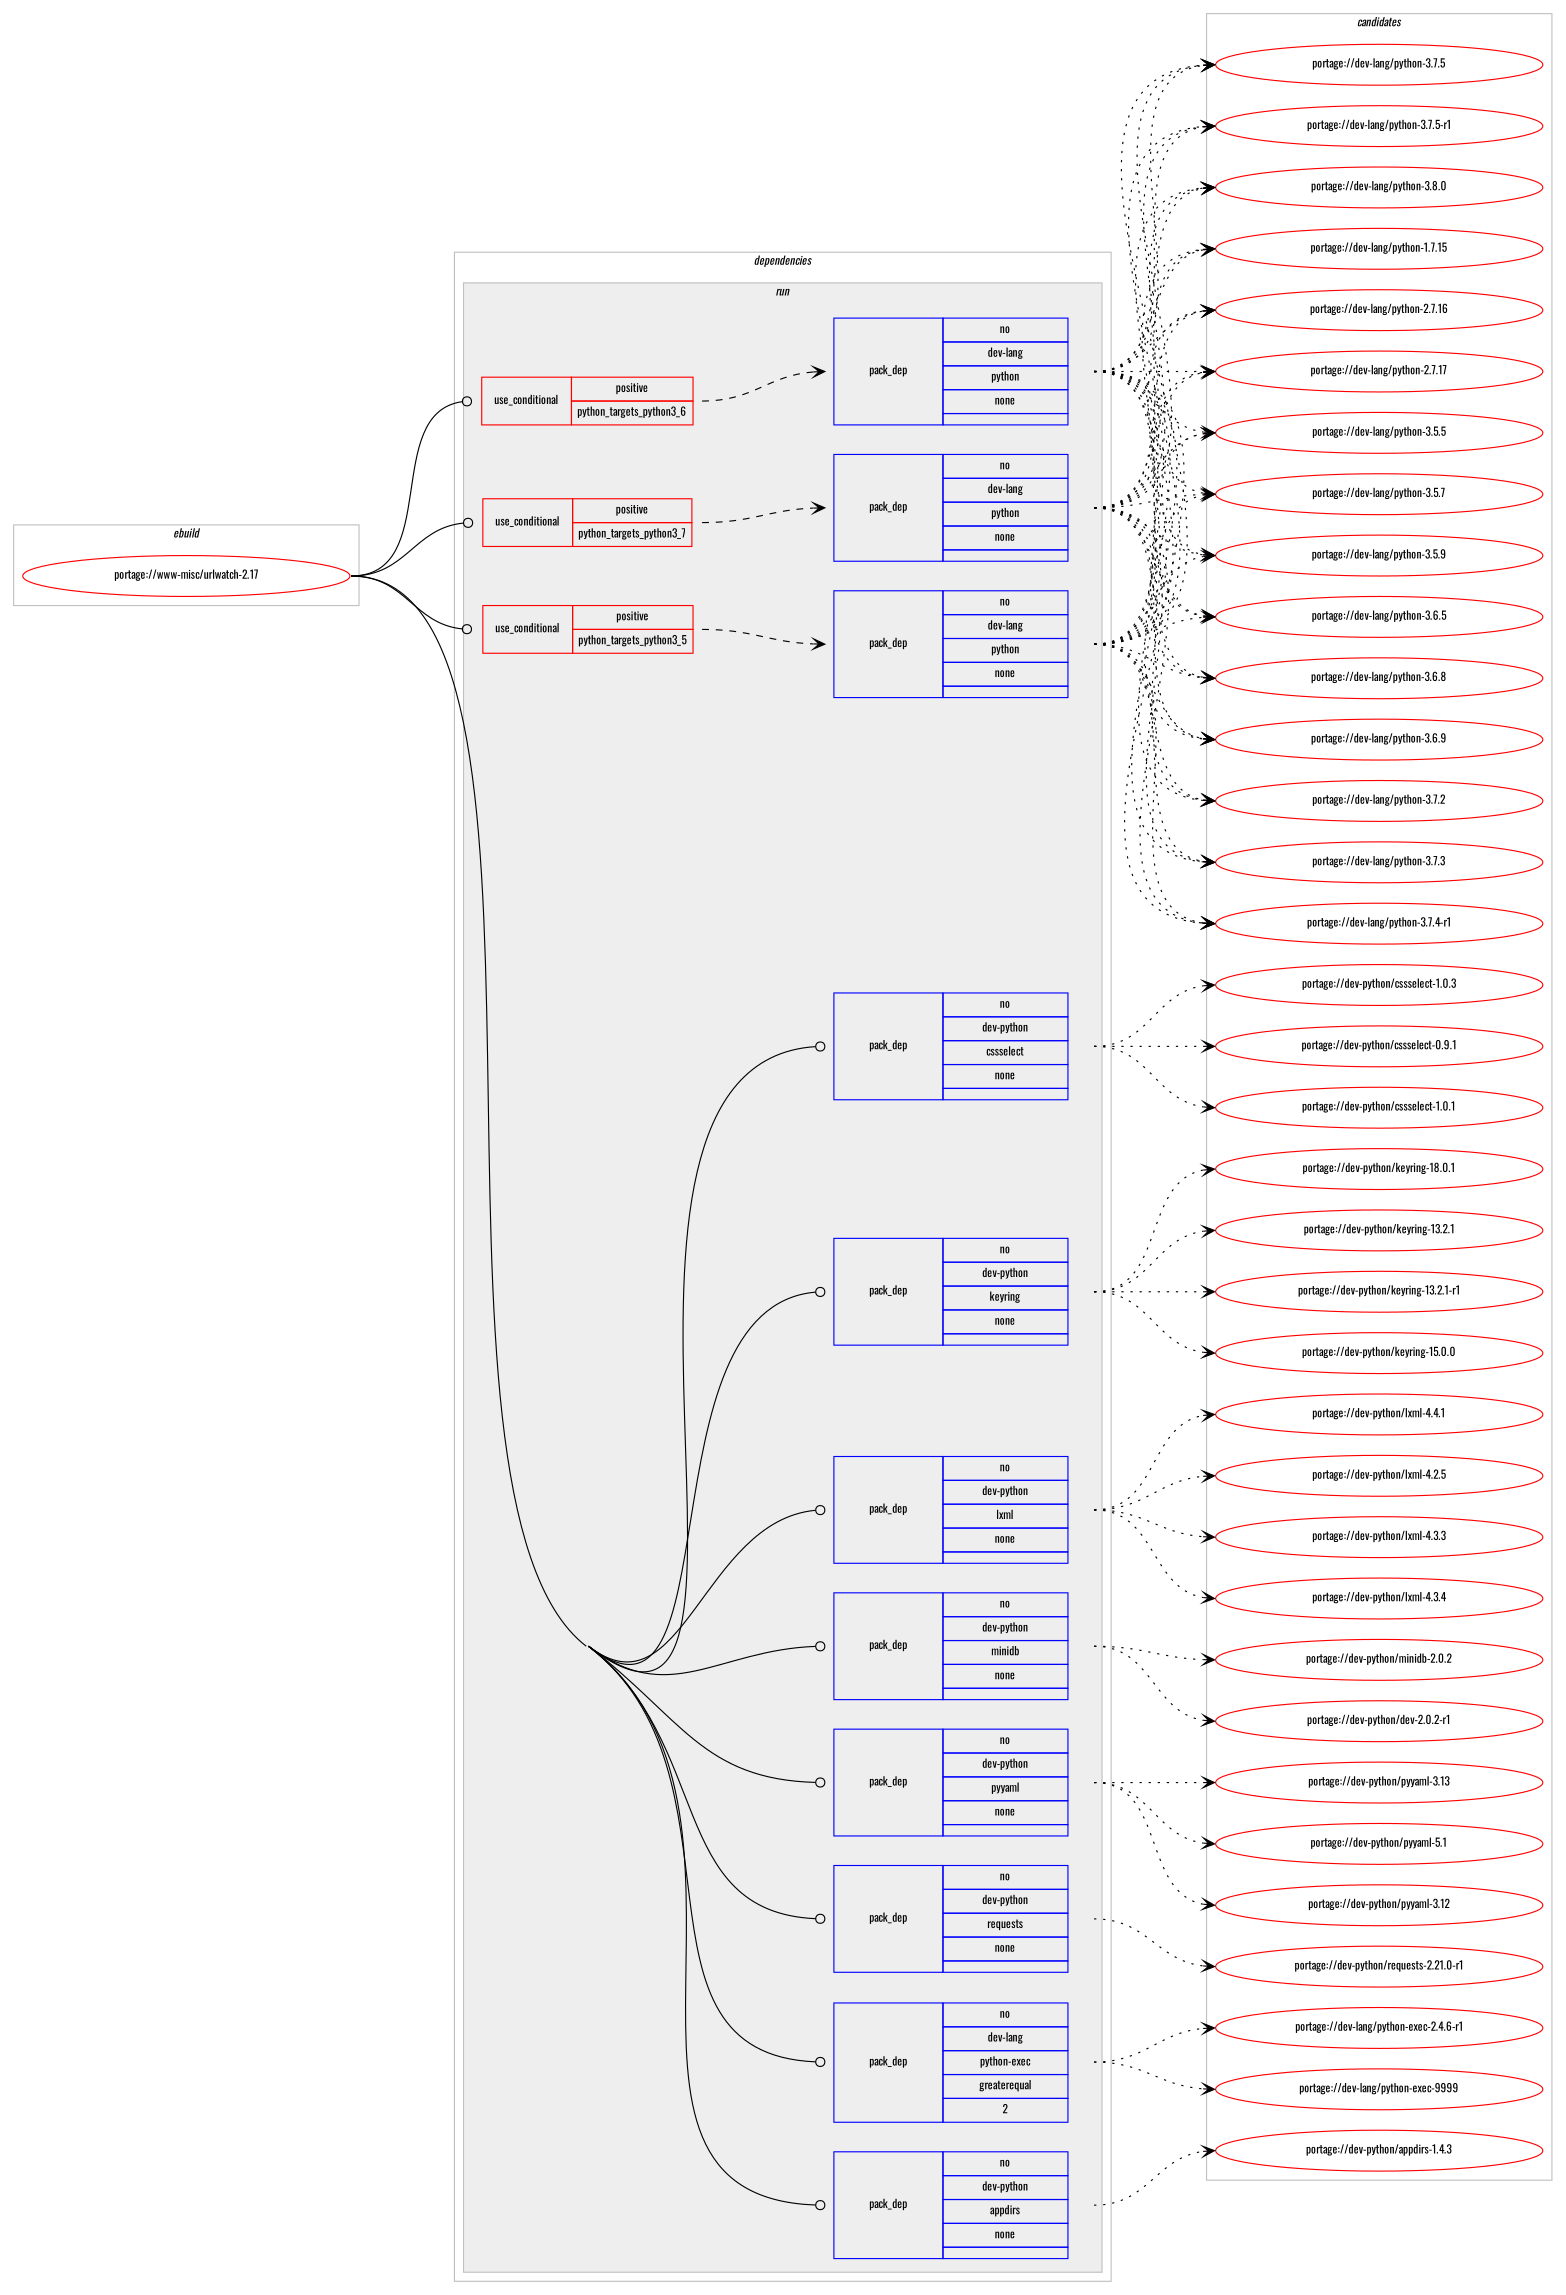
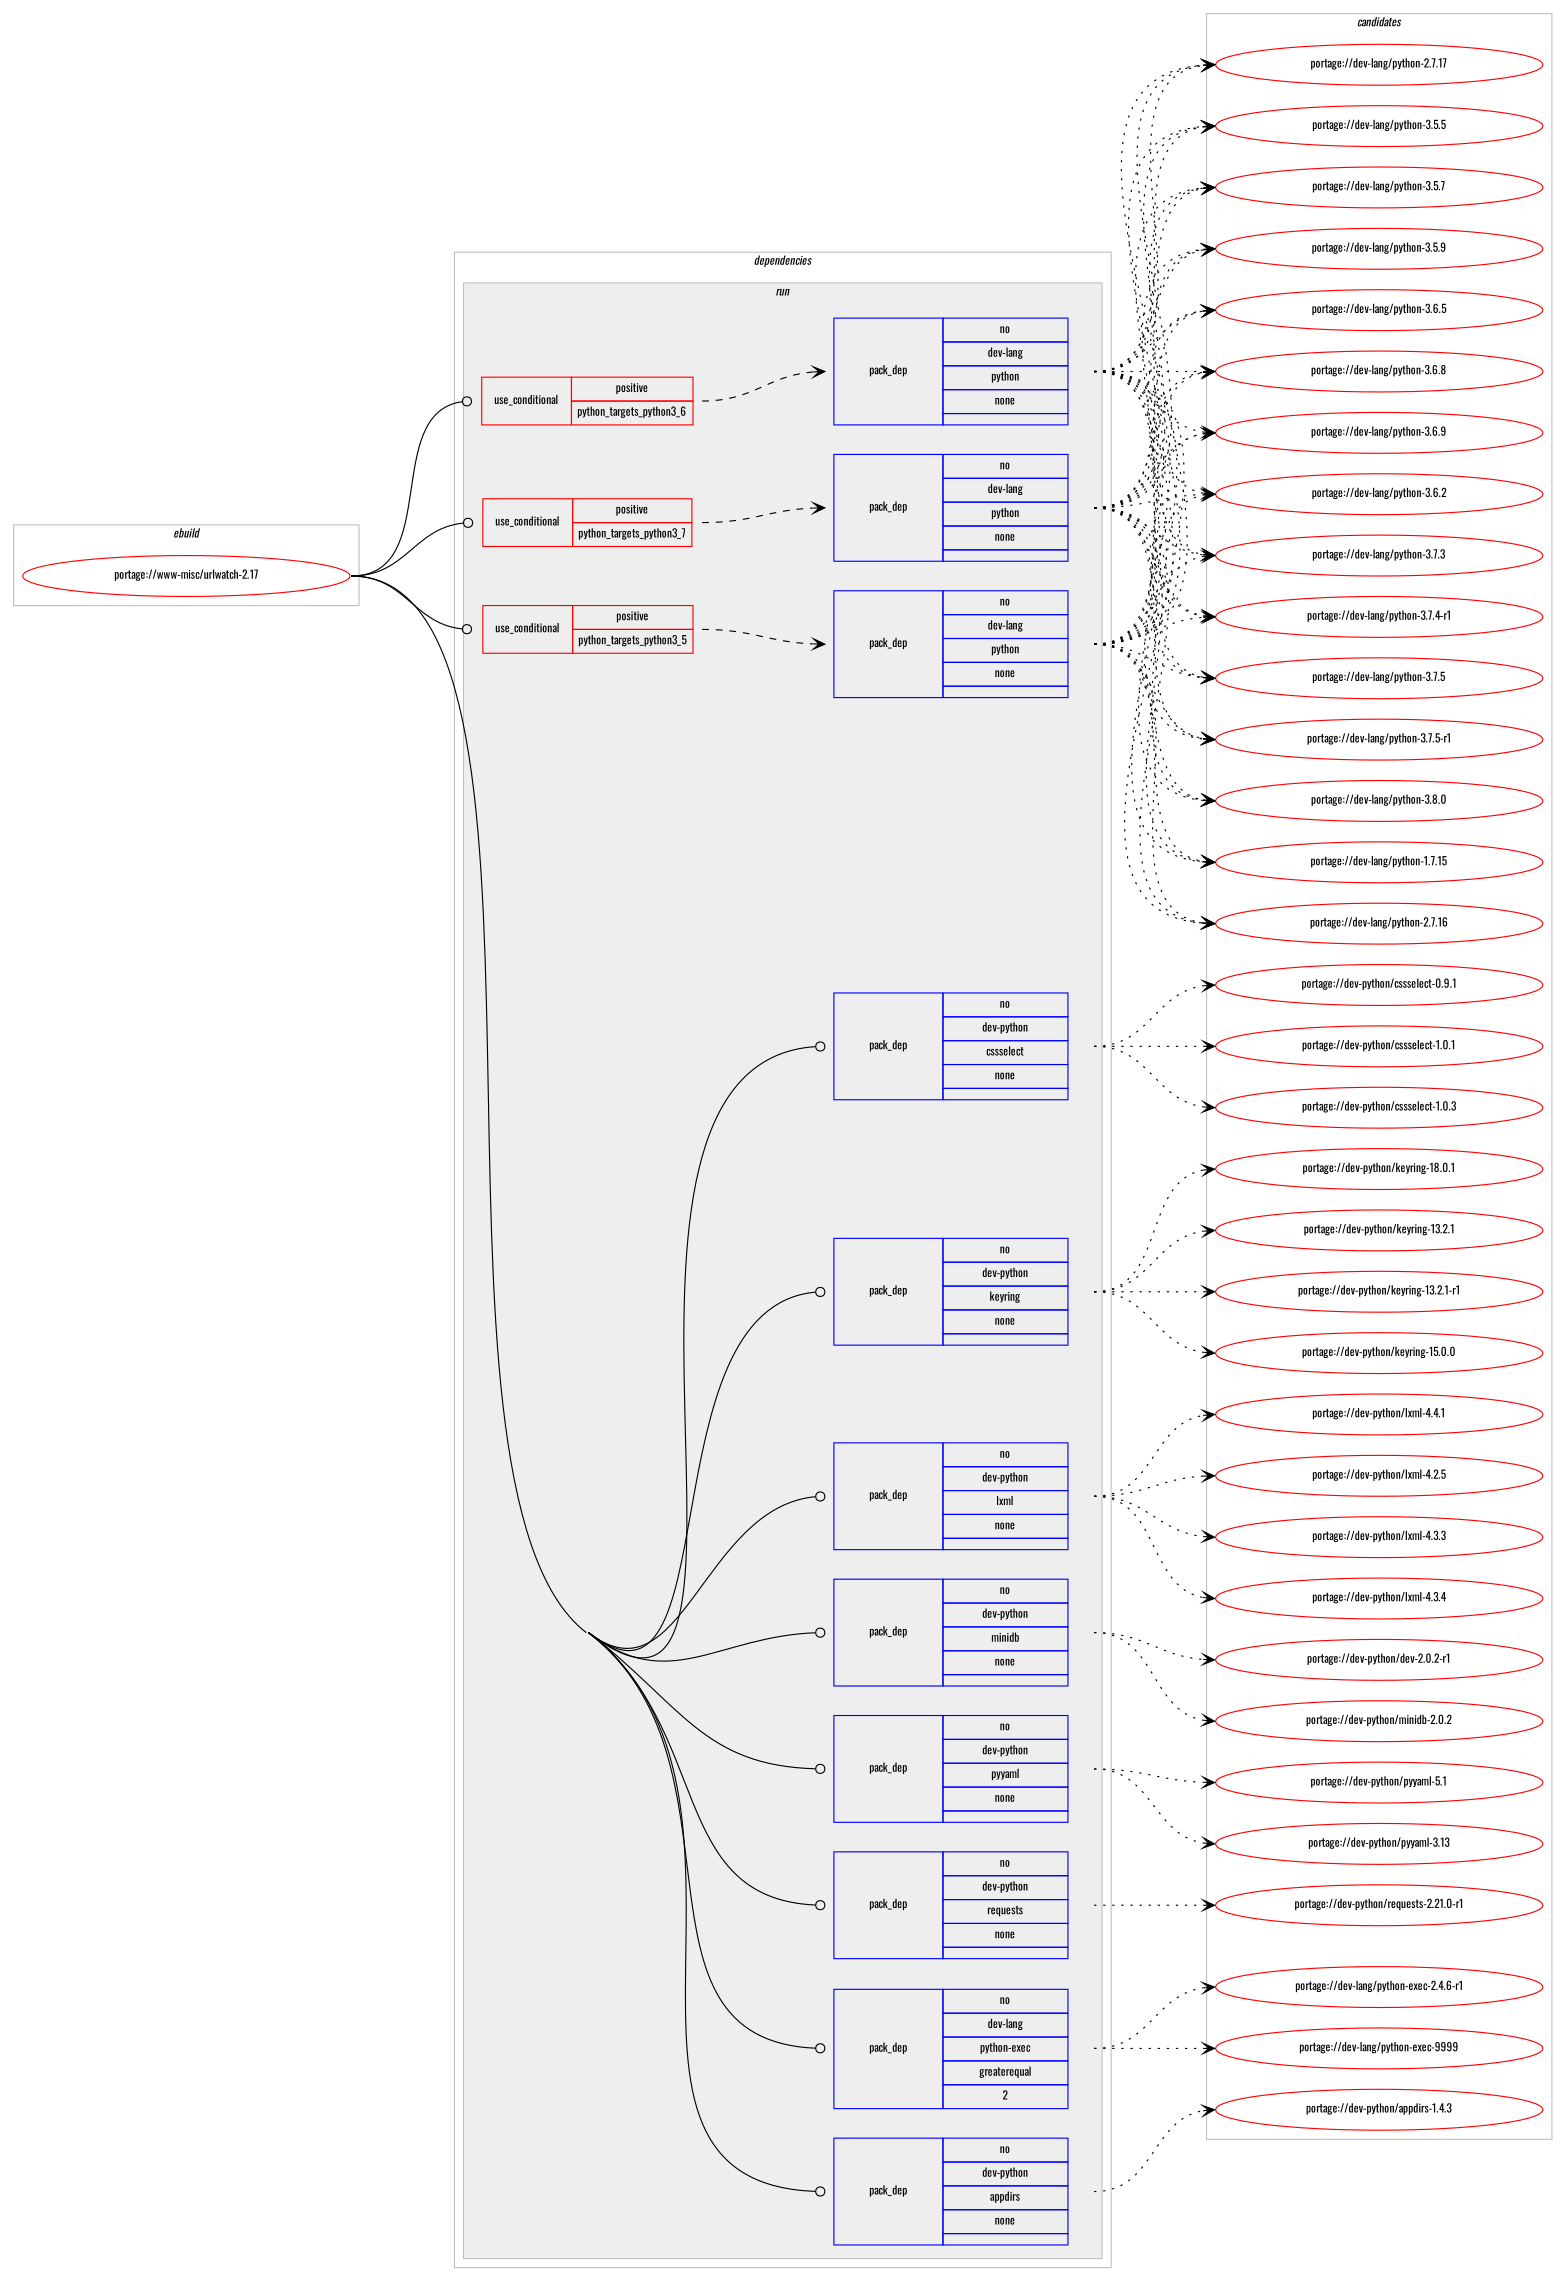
(1379, 801) -> (1379, 494)
(1379, 1905) -> none
